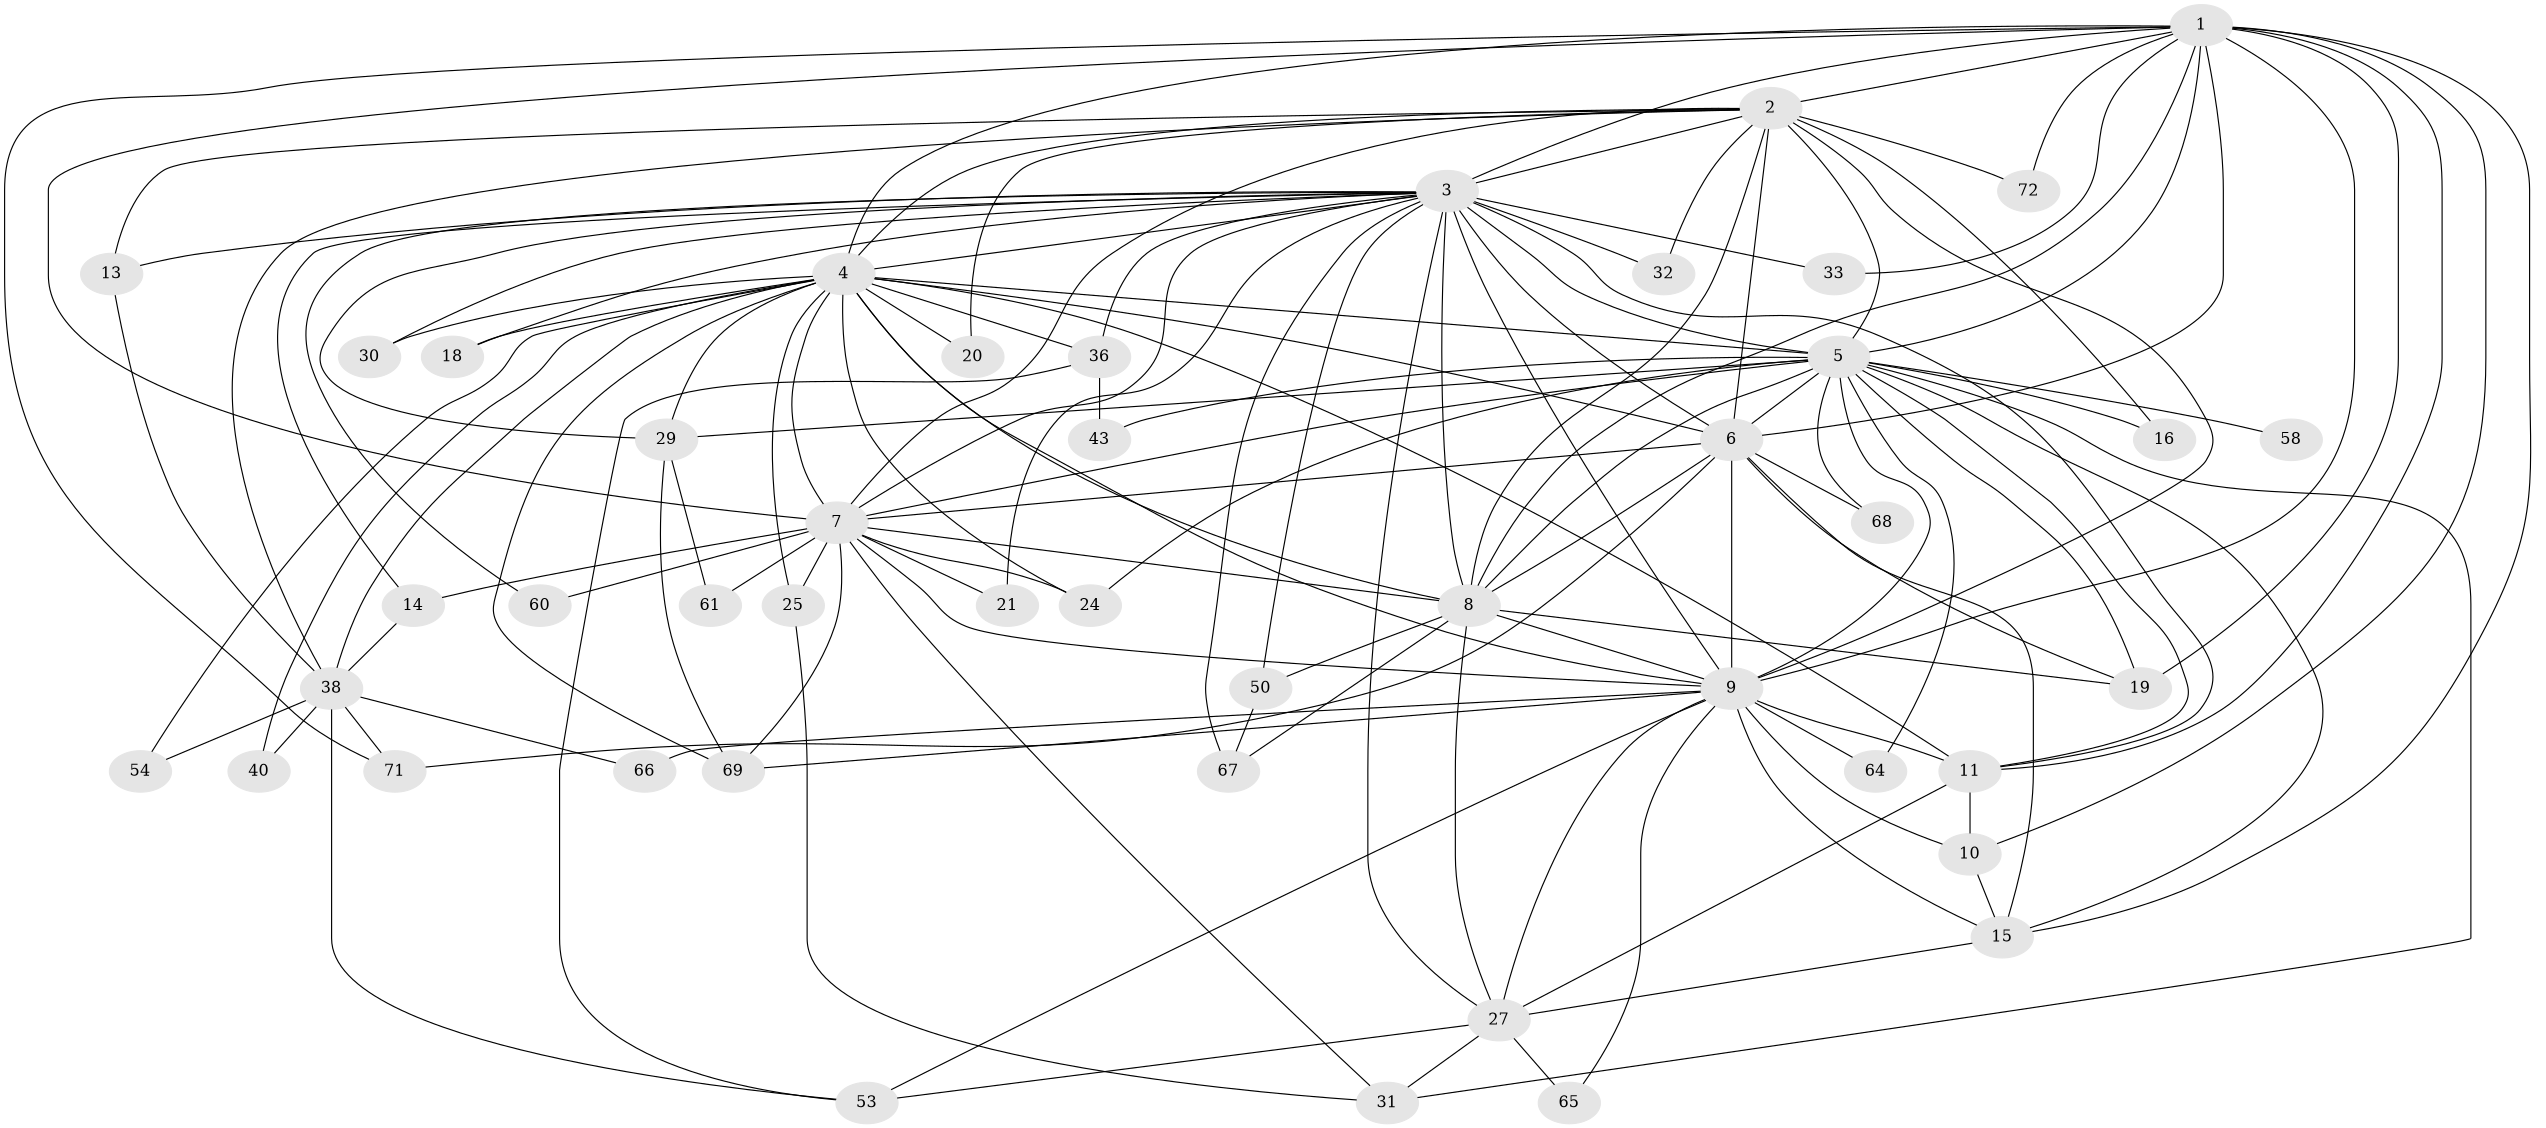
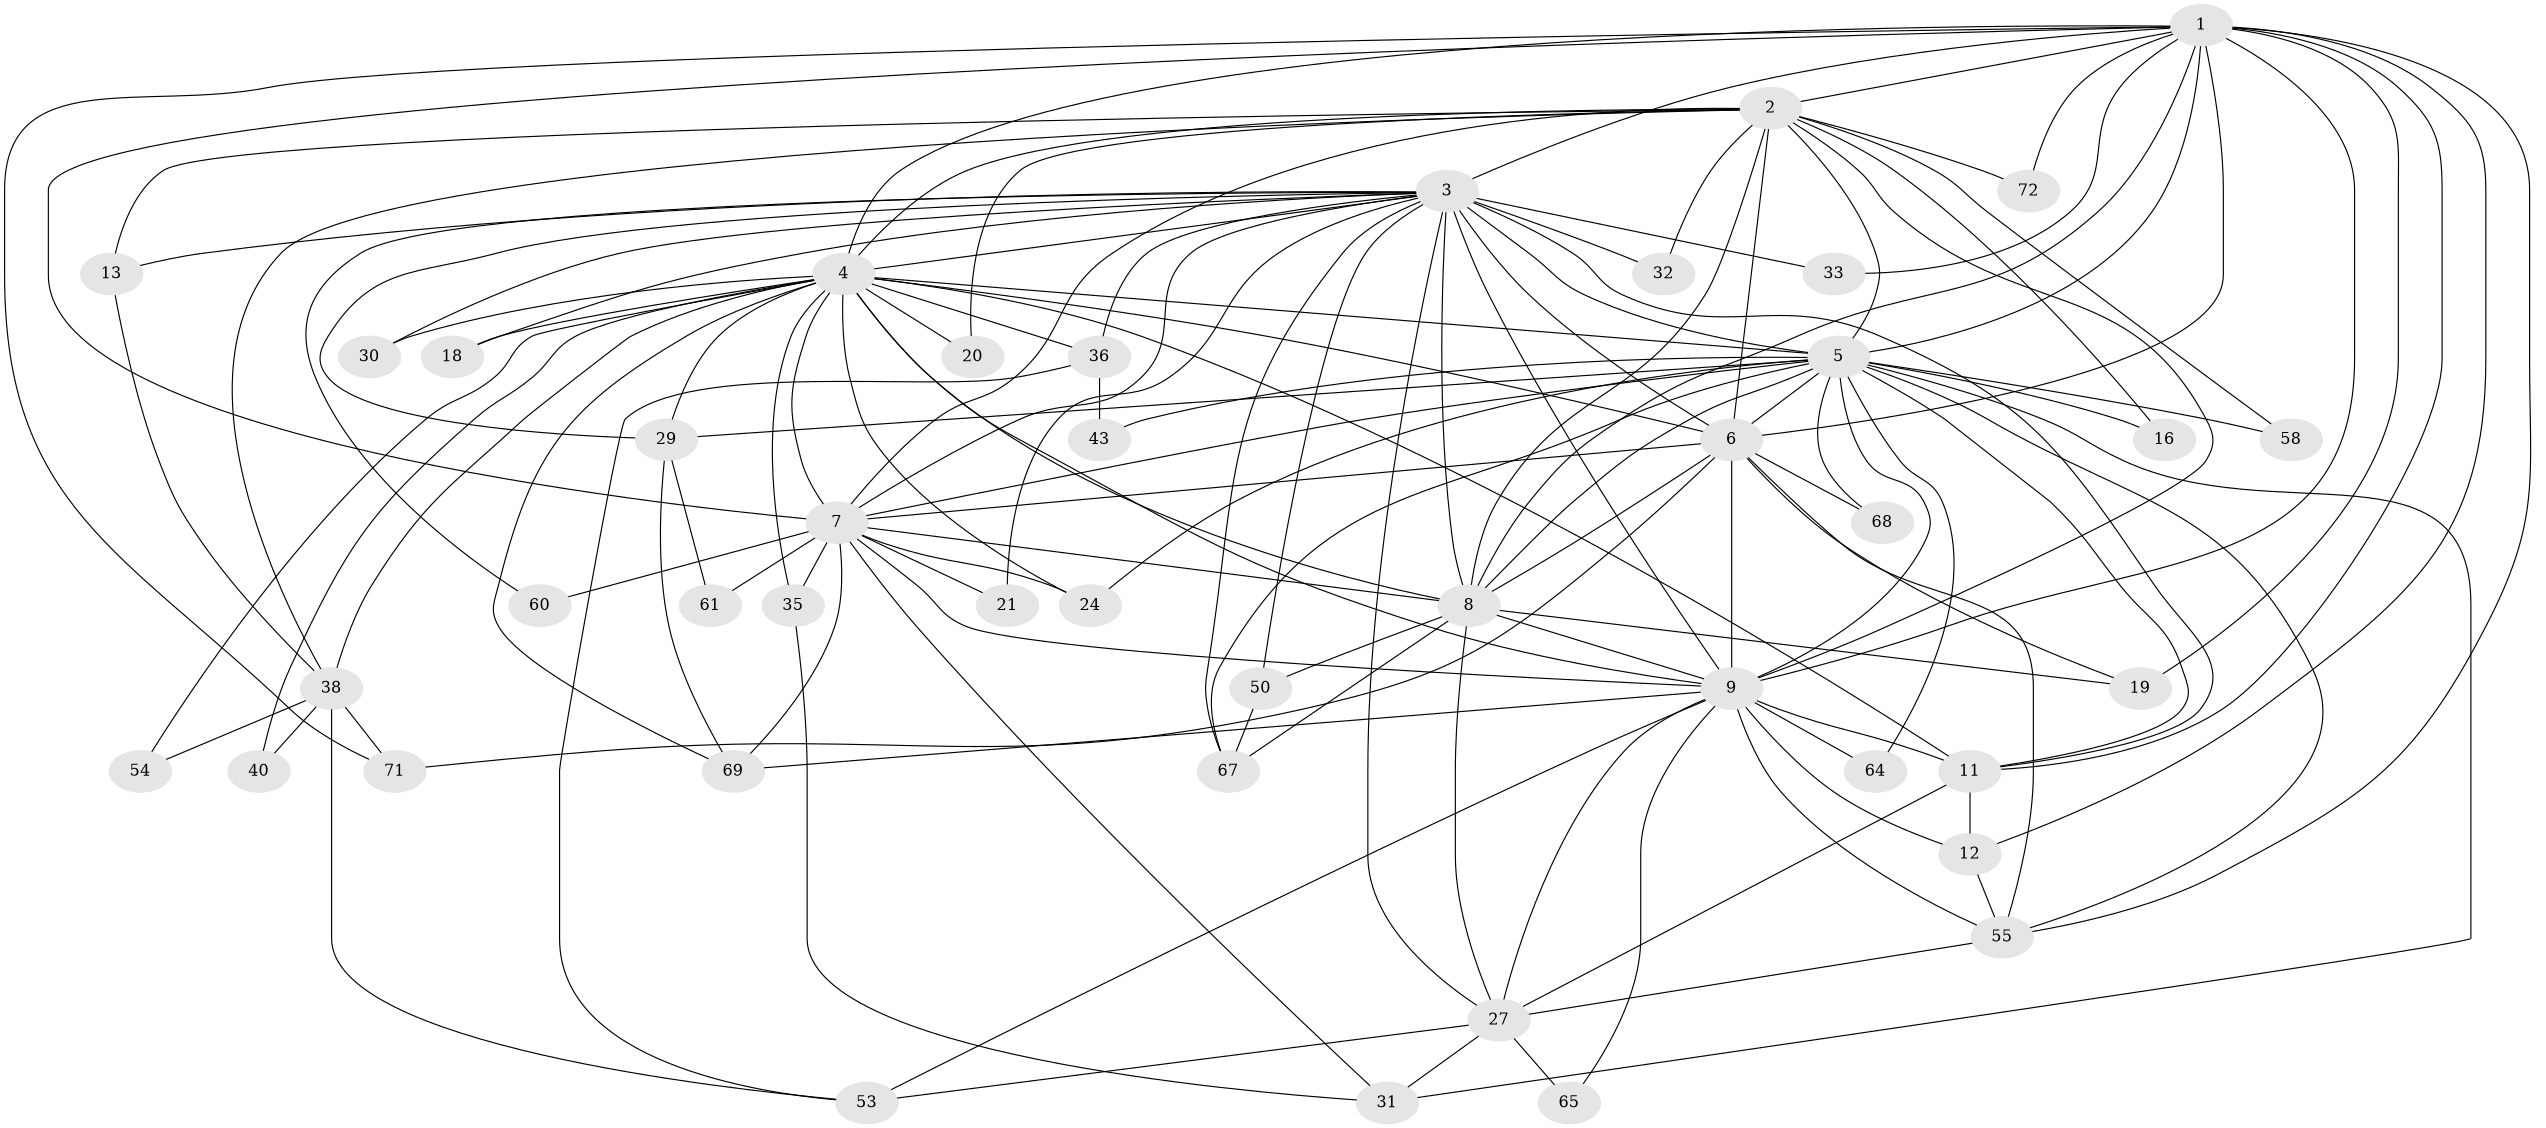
(1609, 150) -> (2032, 246)
(2015, 505) -> (1426, 491)
(413, 606) -> none
(793, 606) -> (793, 606)
(645, 771) -> none
(1970, 854) -> (1970, 854)
(2002, 937) -> (2002, 937)
